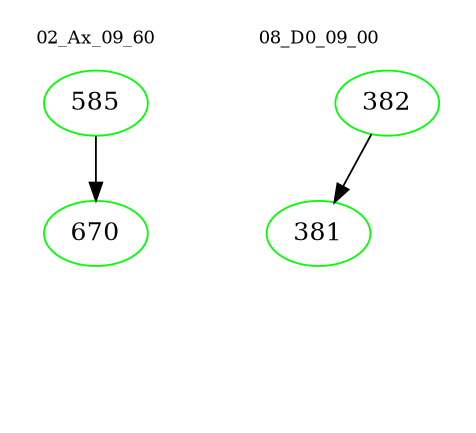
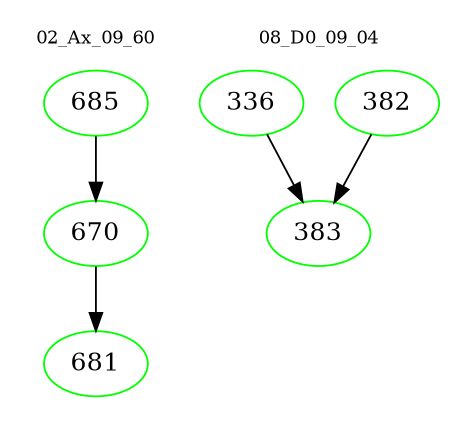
(319, 39) -> (319, 39)
(96, 103) -> (96, 103)
none -> (252, 103)
(319, 233) -> (319, 233)
none -> (96, 364)
